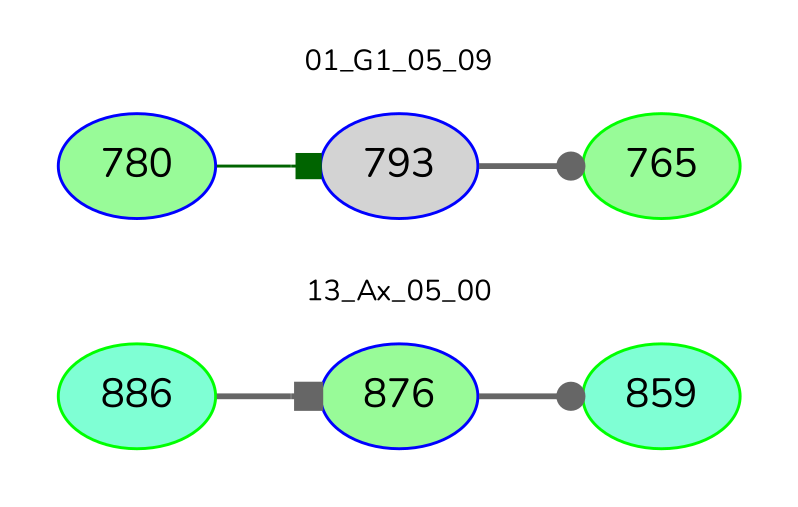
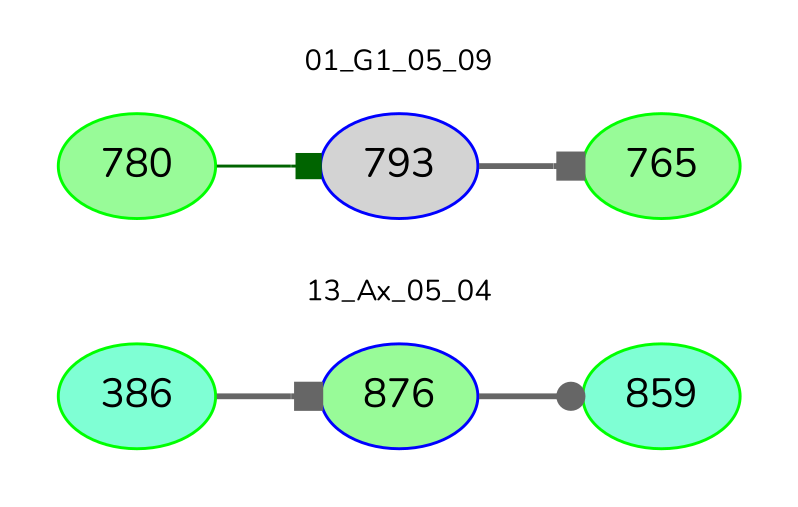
(137, 166) -> (137, 166)
(519, 166) -> (516, 166)
(399, 293) -> (399, 293)
(137, 396) -> (137, 396)
